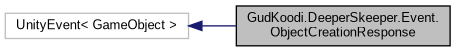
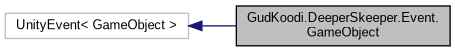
(343, 26) -> (343, 26)
